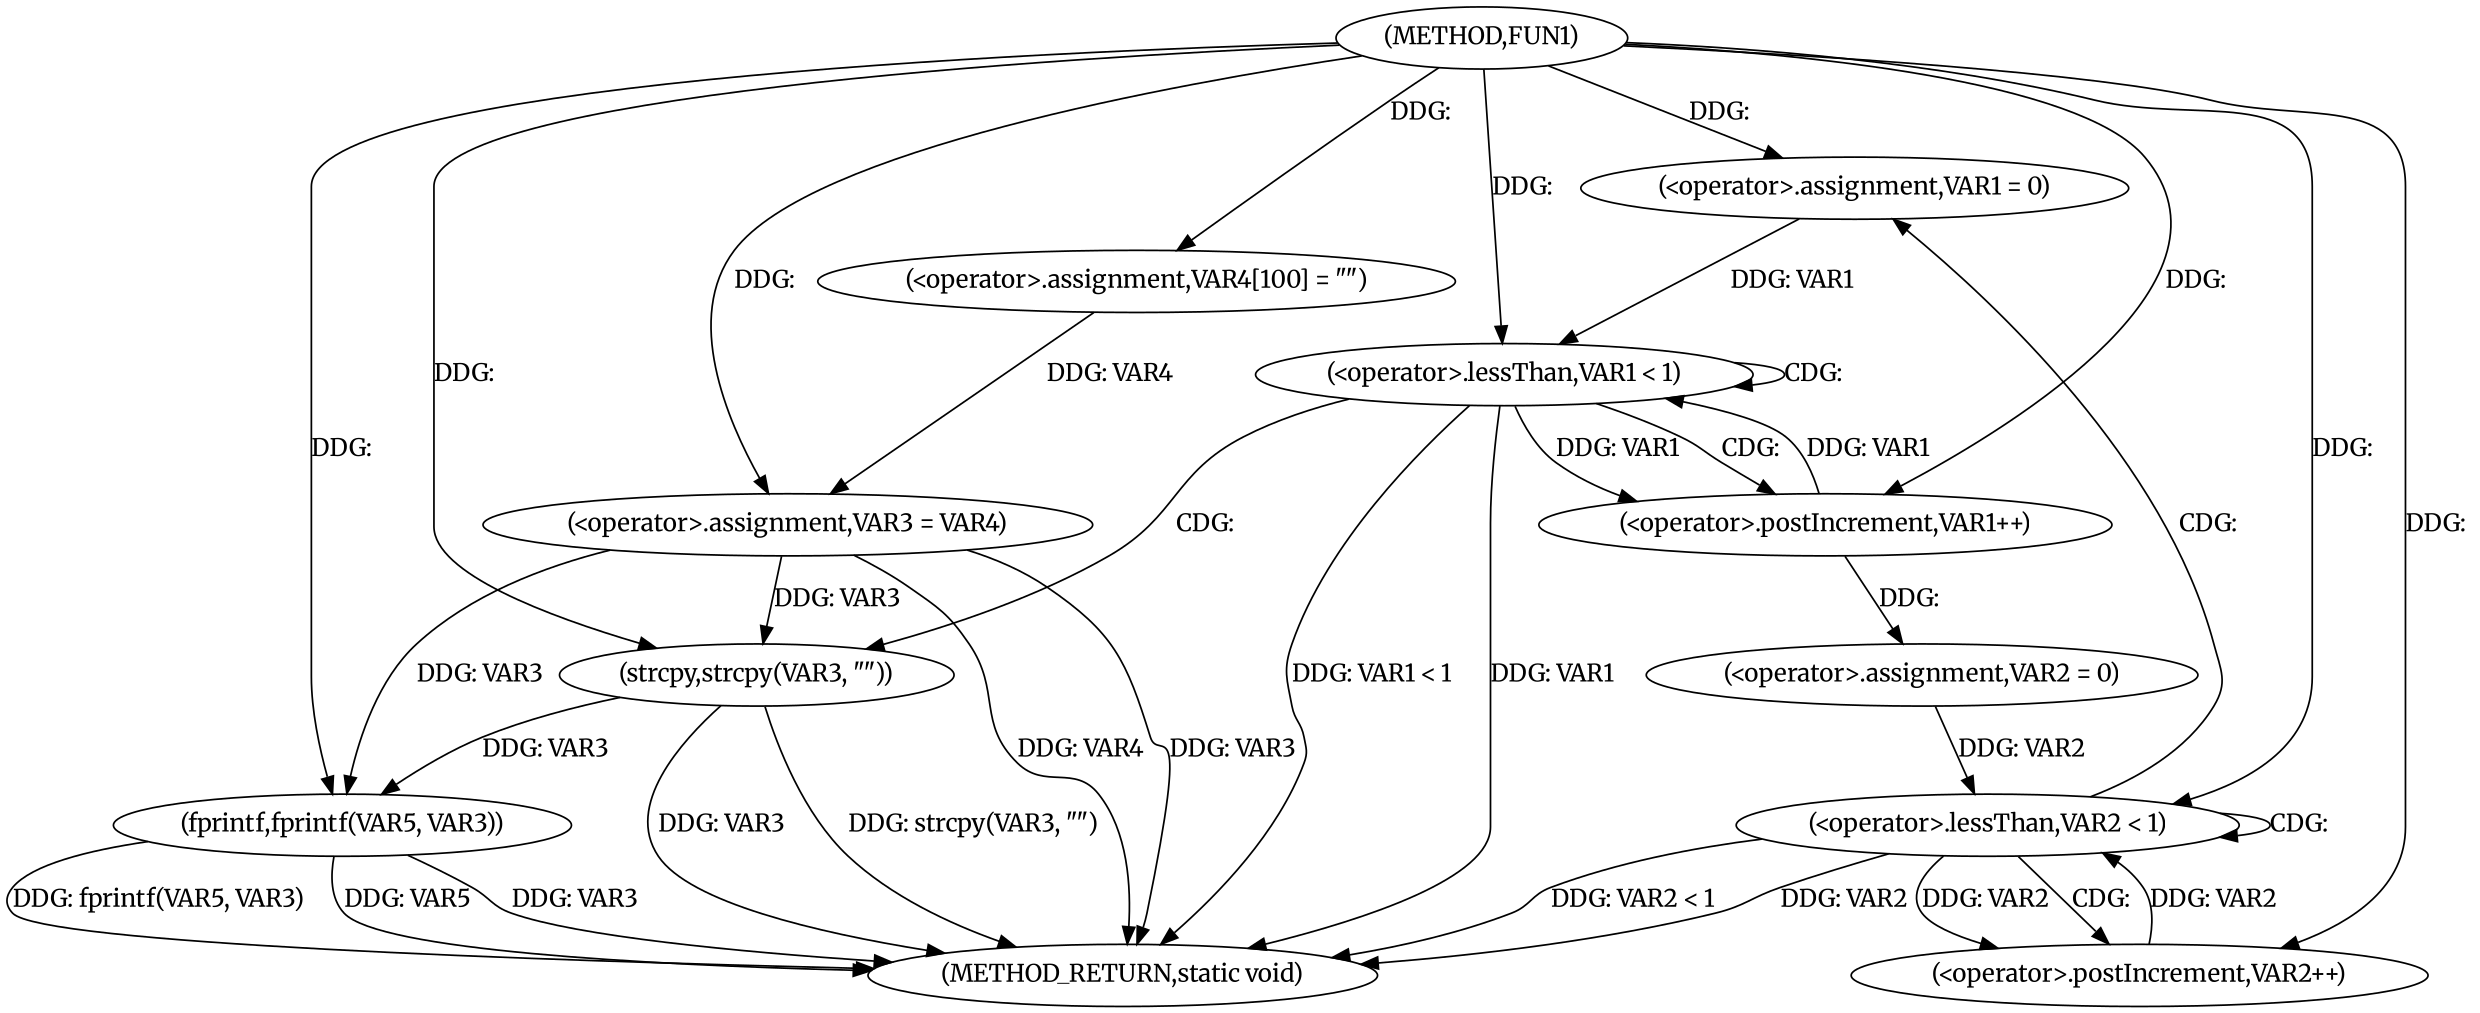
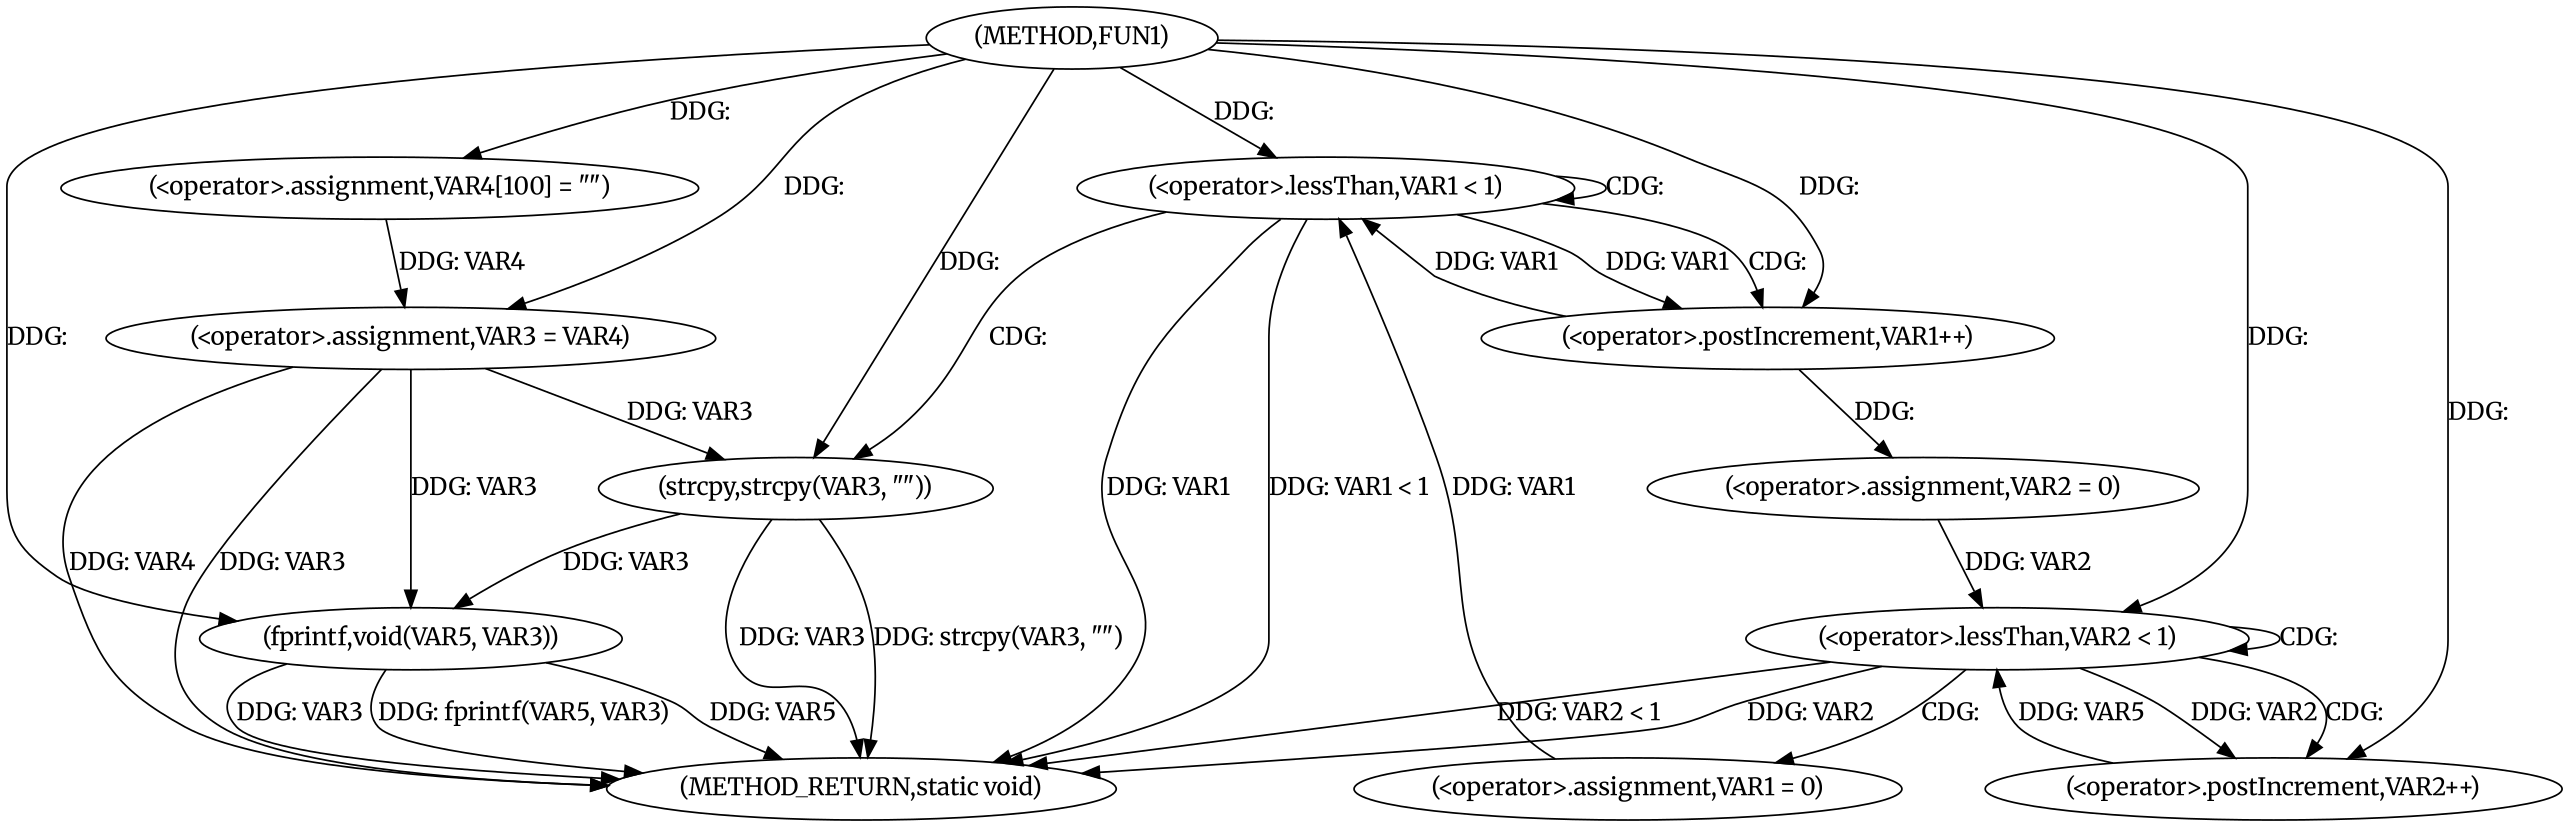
(1657, 109) -> none
(342, 825) -> (411, 639)
(2214, 900) -> (2082, 714)
